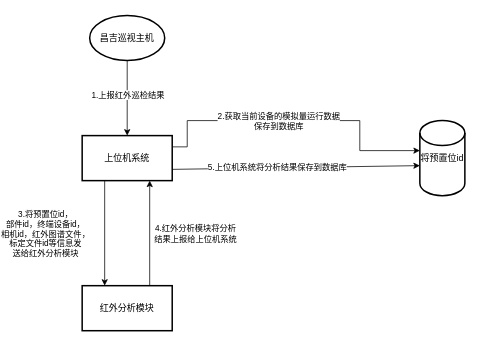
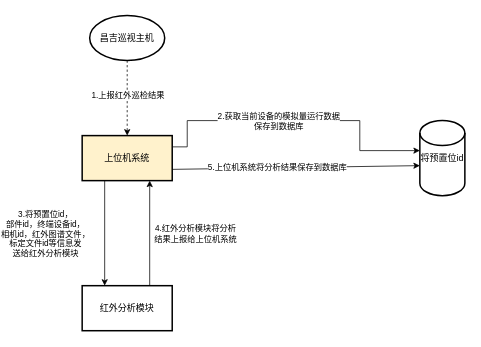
(127, 114) -> (127, 114)
(127, 158) -> (127, 158)
